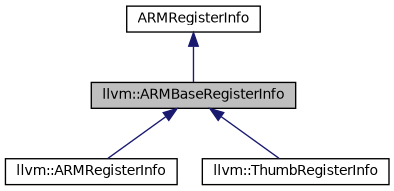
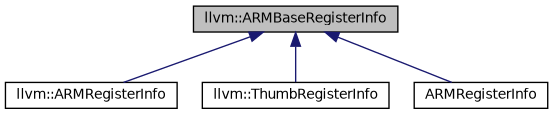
(193, 64) -> (395, 60)
